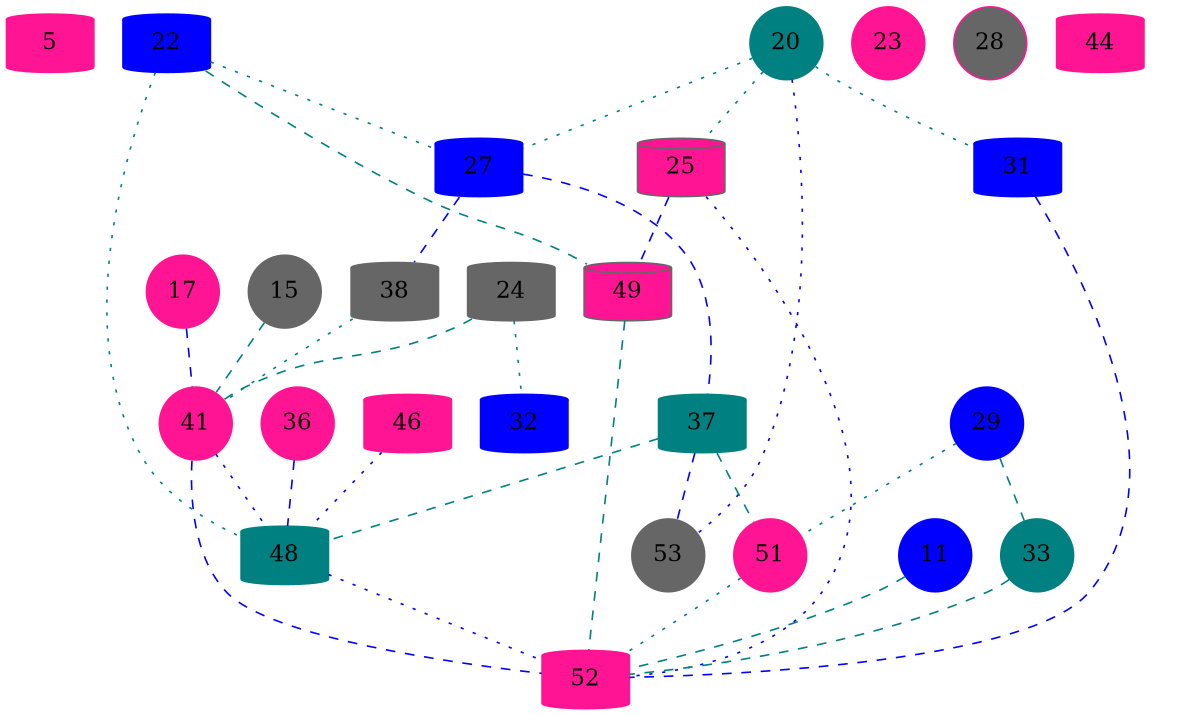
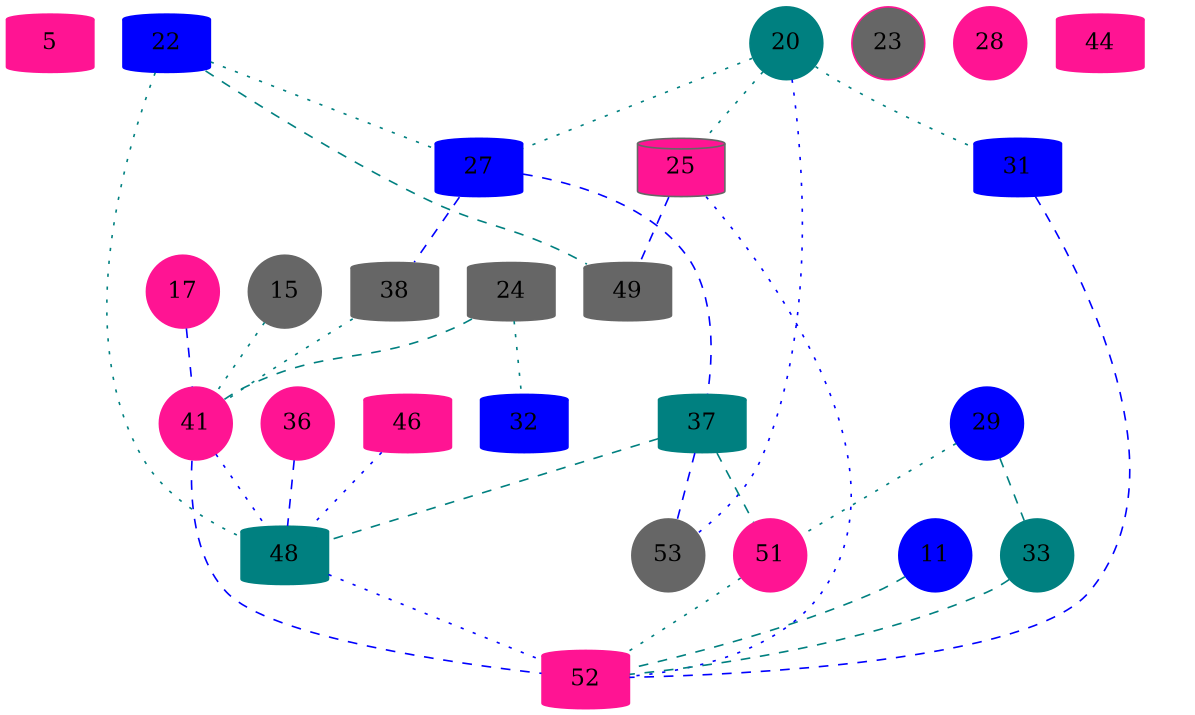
(888, 43) -> (888, 43)
(990, 43) -> (990, 43)
(628, 292) -> (628, 292)
(240, 357) -> (240, 357)
(607, 485) -> none
